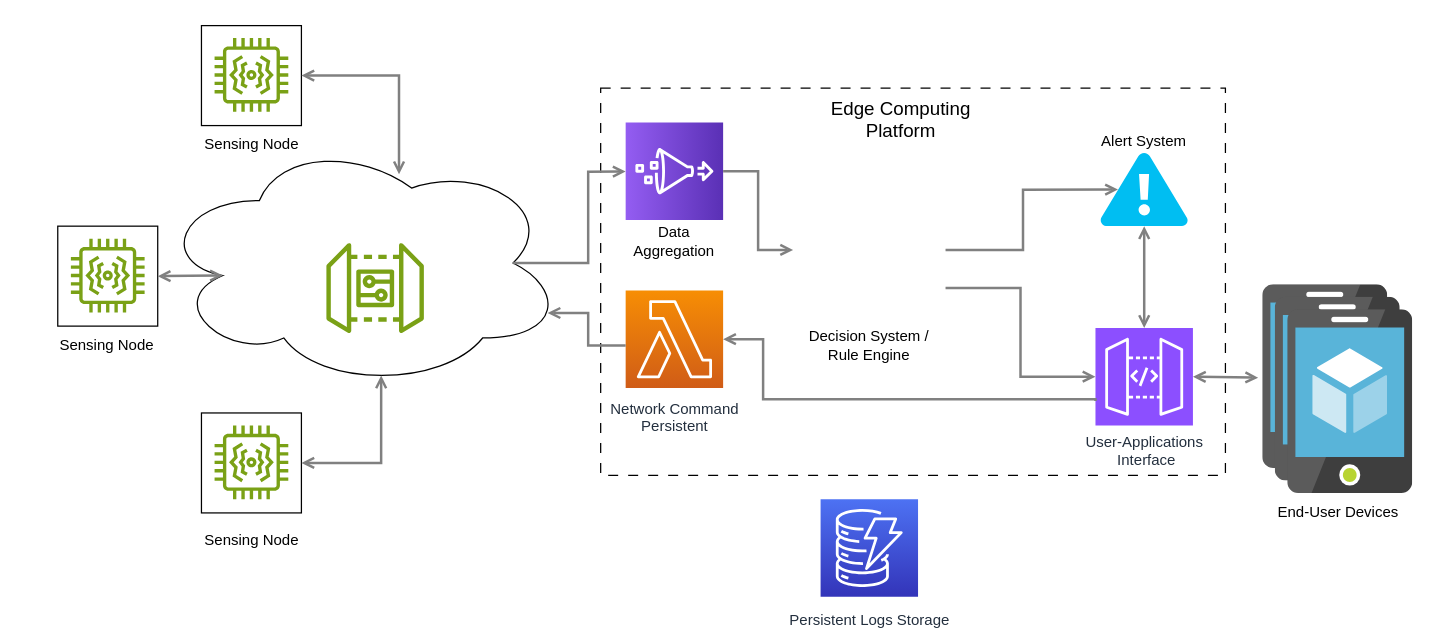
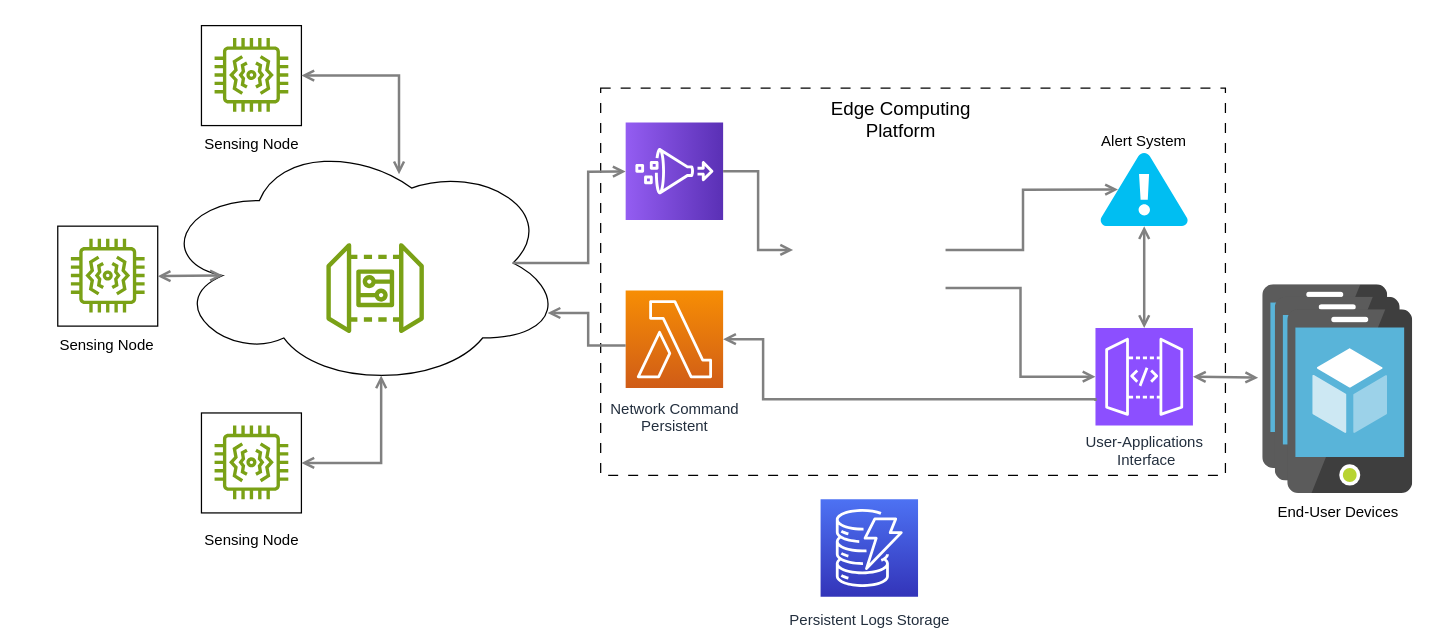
(674, 242) -> none
(869, 345) -> none
